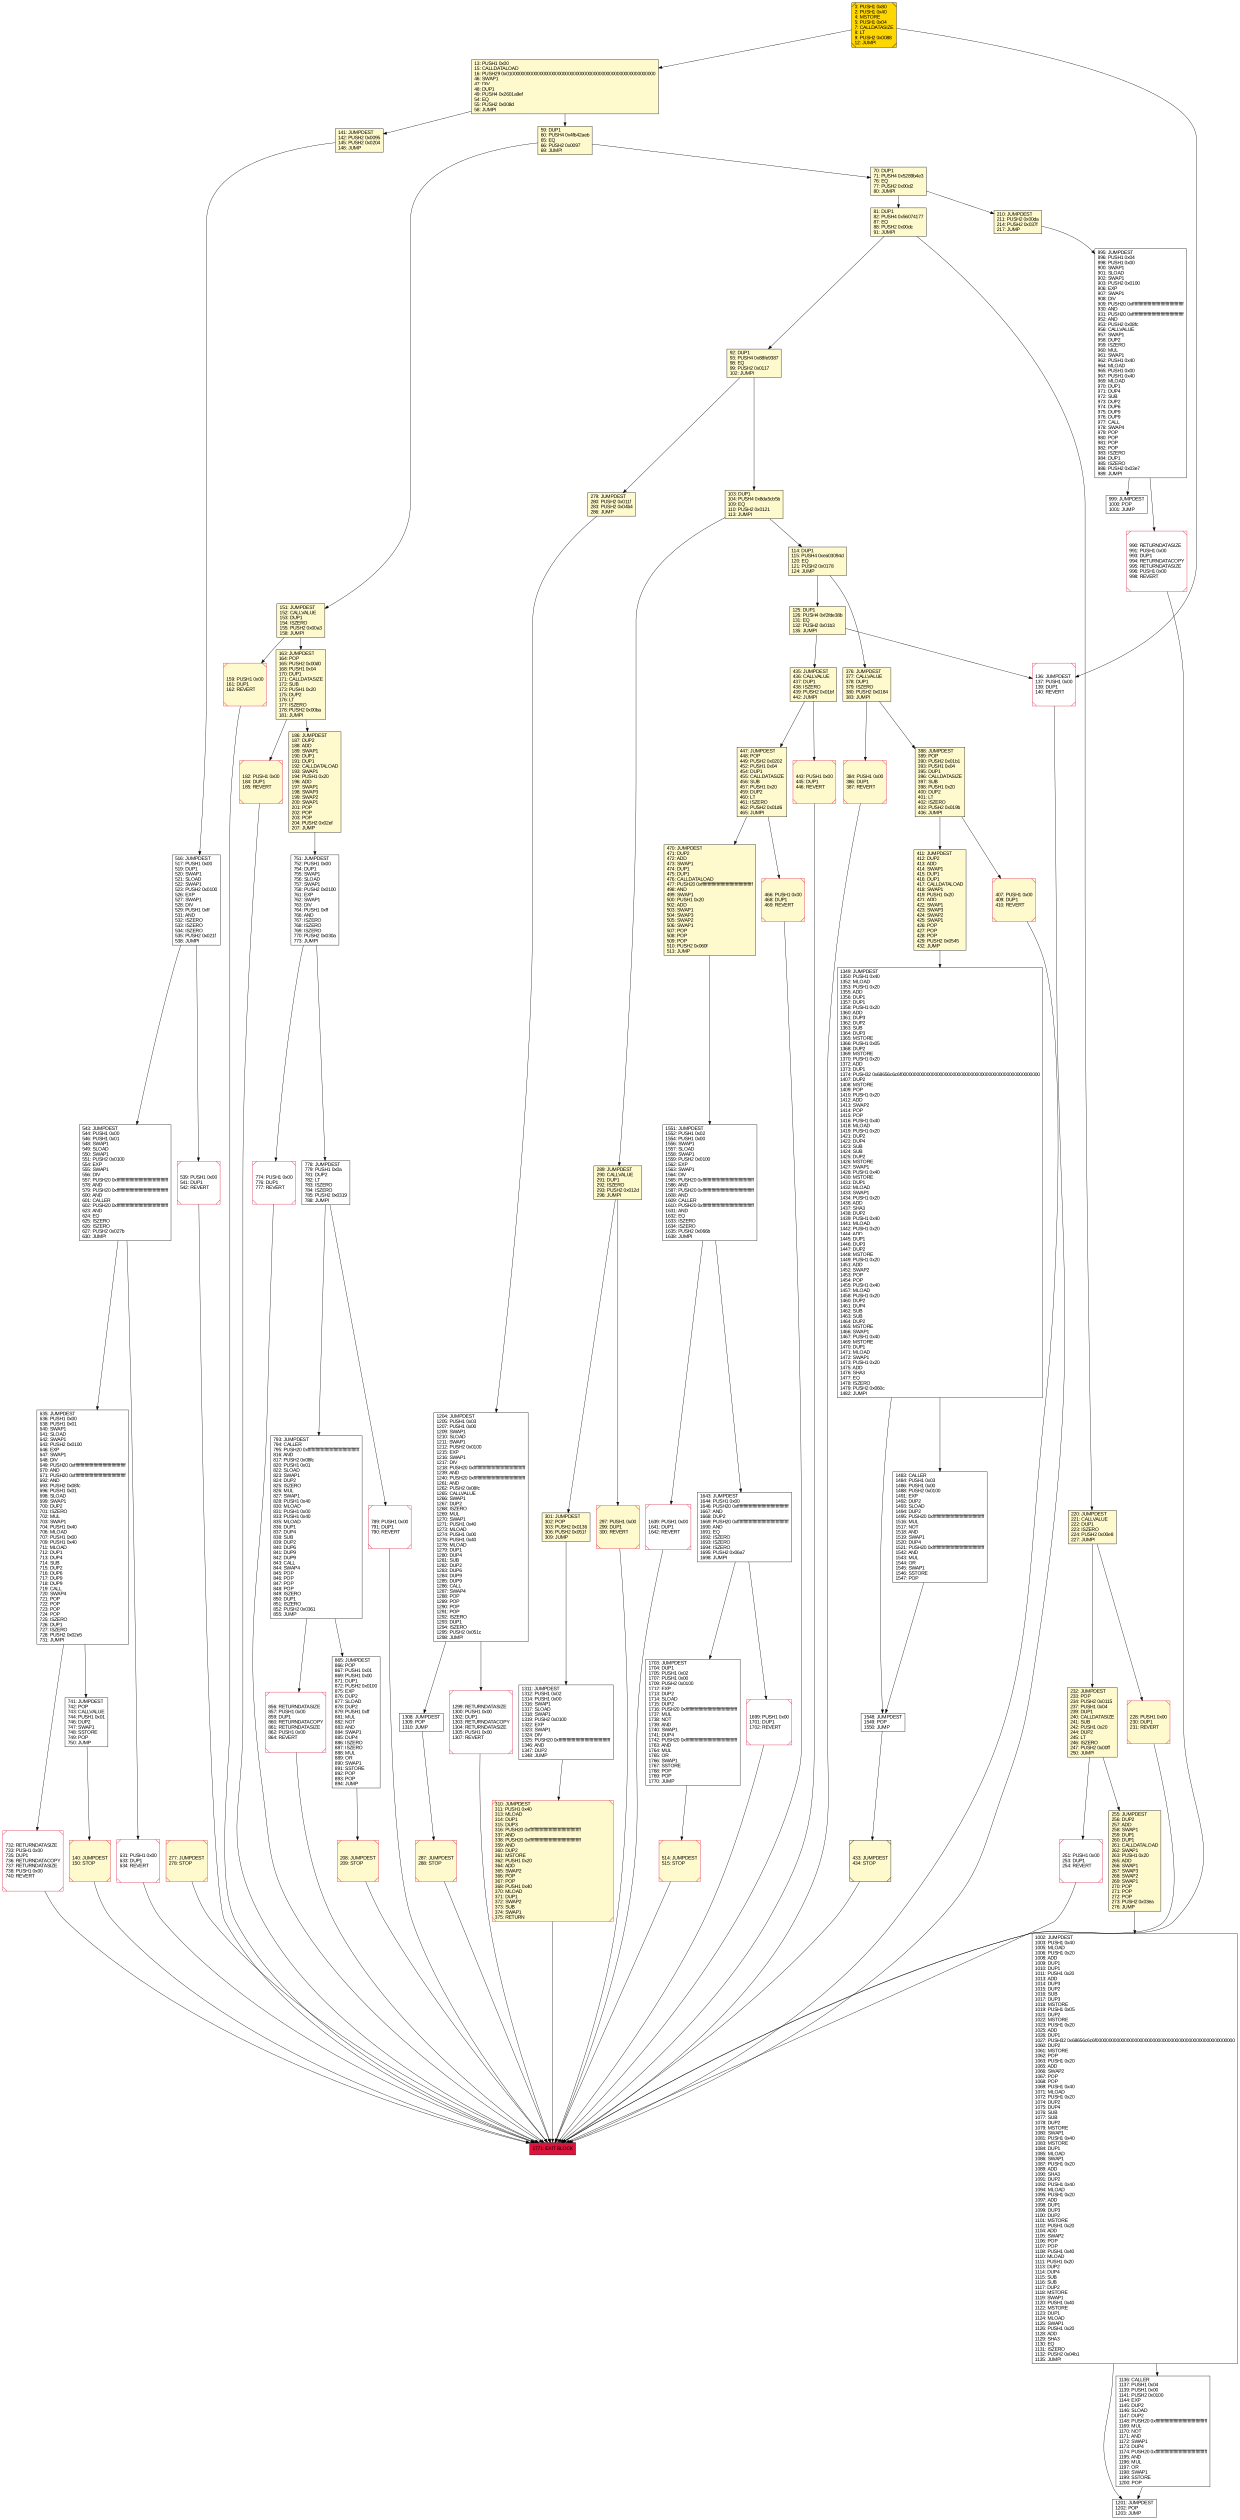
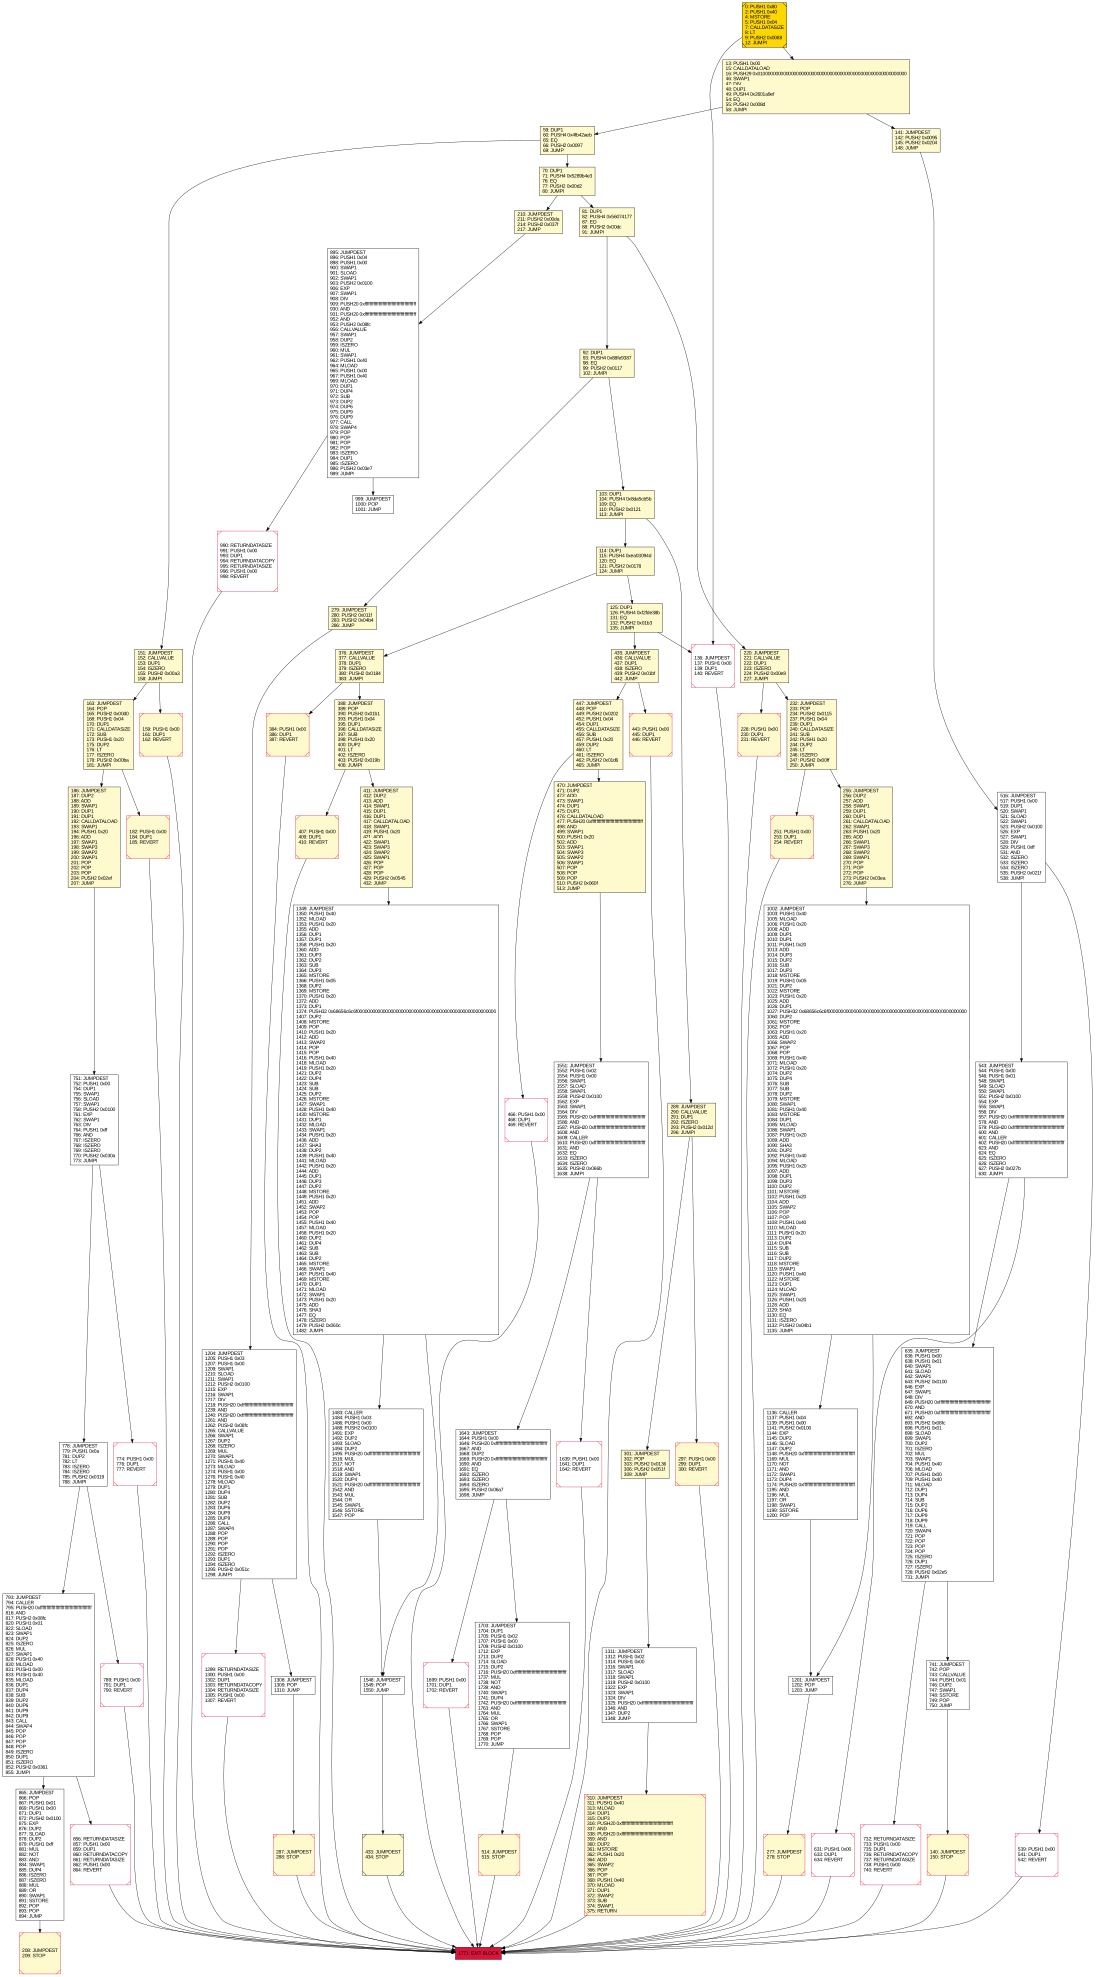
(783, 900) -> (526, 1120)
none -> (799, 1763)
(1081, 1861) -> (792, 837)
(448, 2016) -> none
